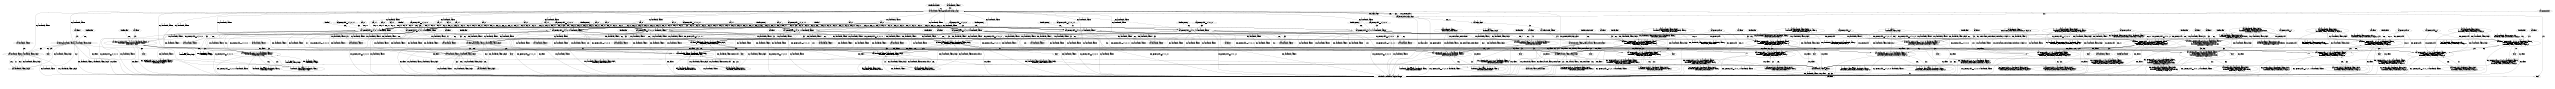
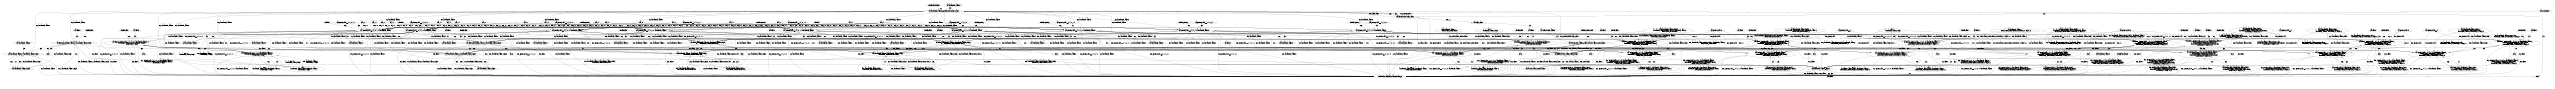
(2545, 11) -> (2545, 11)
(1718, 59) -> none
(1591, 63) -> none
(1390, 77) -> (1390, 77)
